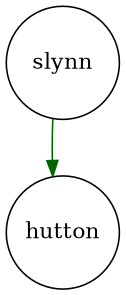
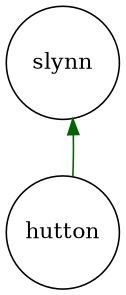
(52, 140) -> (73, 156)
